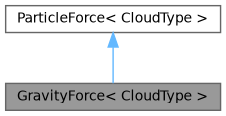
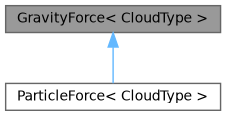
(113, 65) -> (113, 65)
